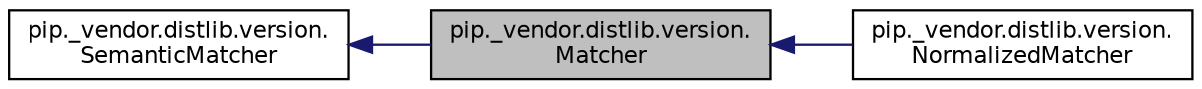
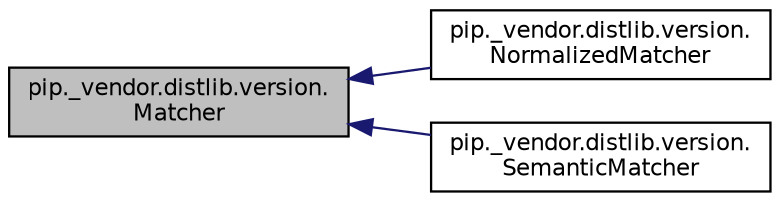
(402, 45) -> (401, 131)
